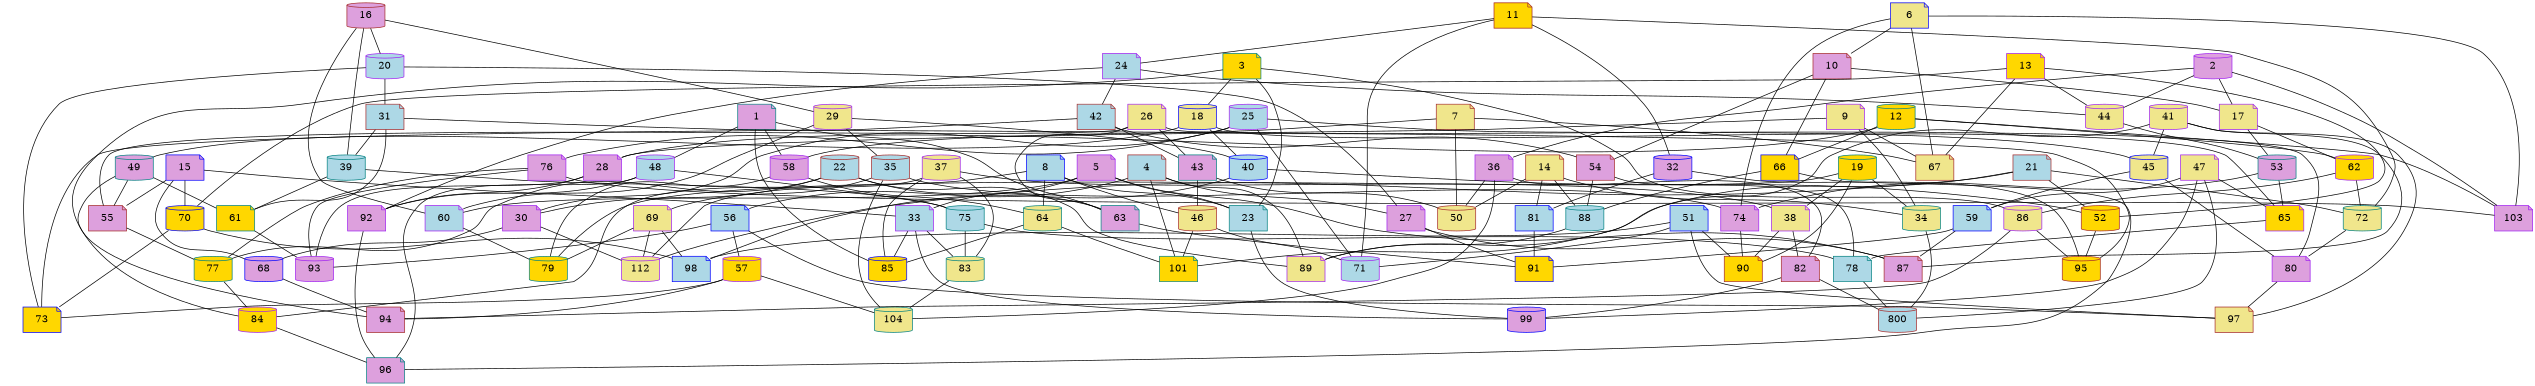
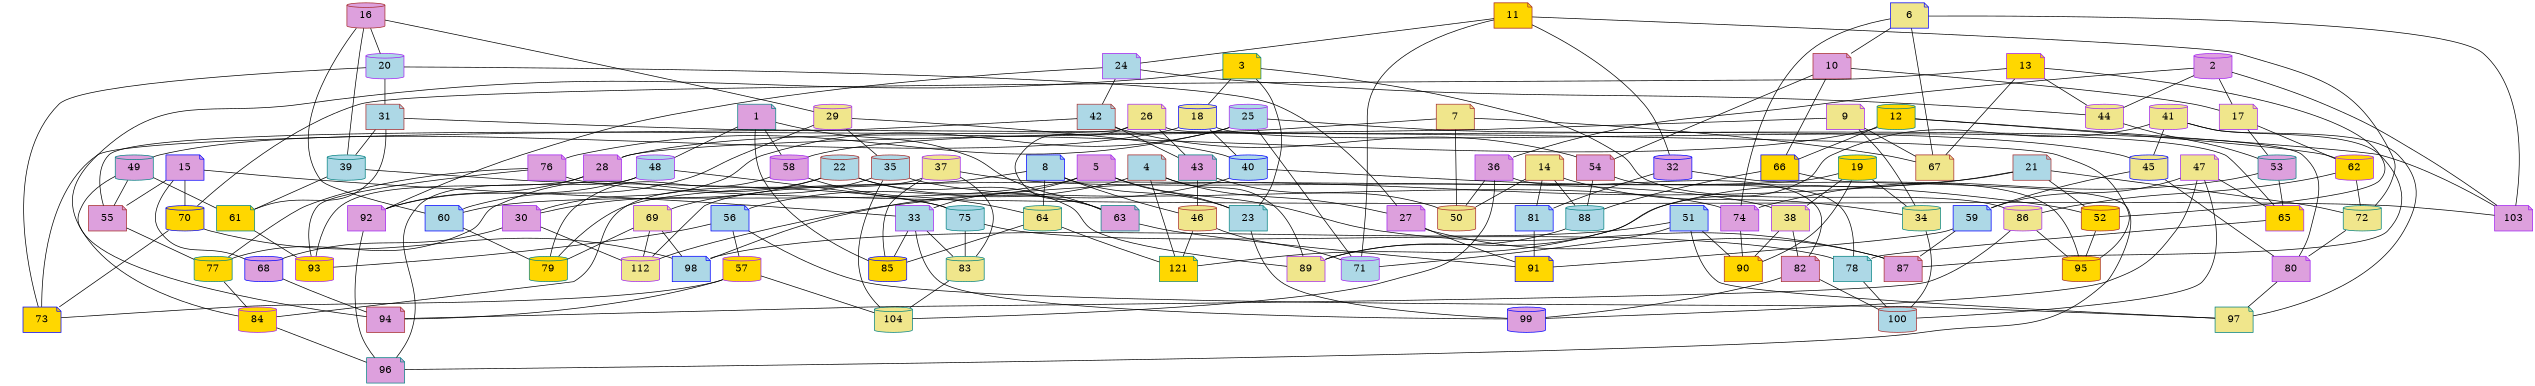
(444, 218) -> (444, 218)
(315, 269) -> (315, 269)
(1179, 269) -> (1179, 269)
(1898, 320) -> (1898, 320)
(2234, 320) -> (2234, 320)
